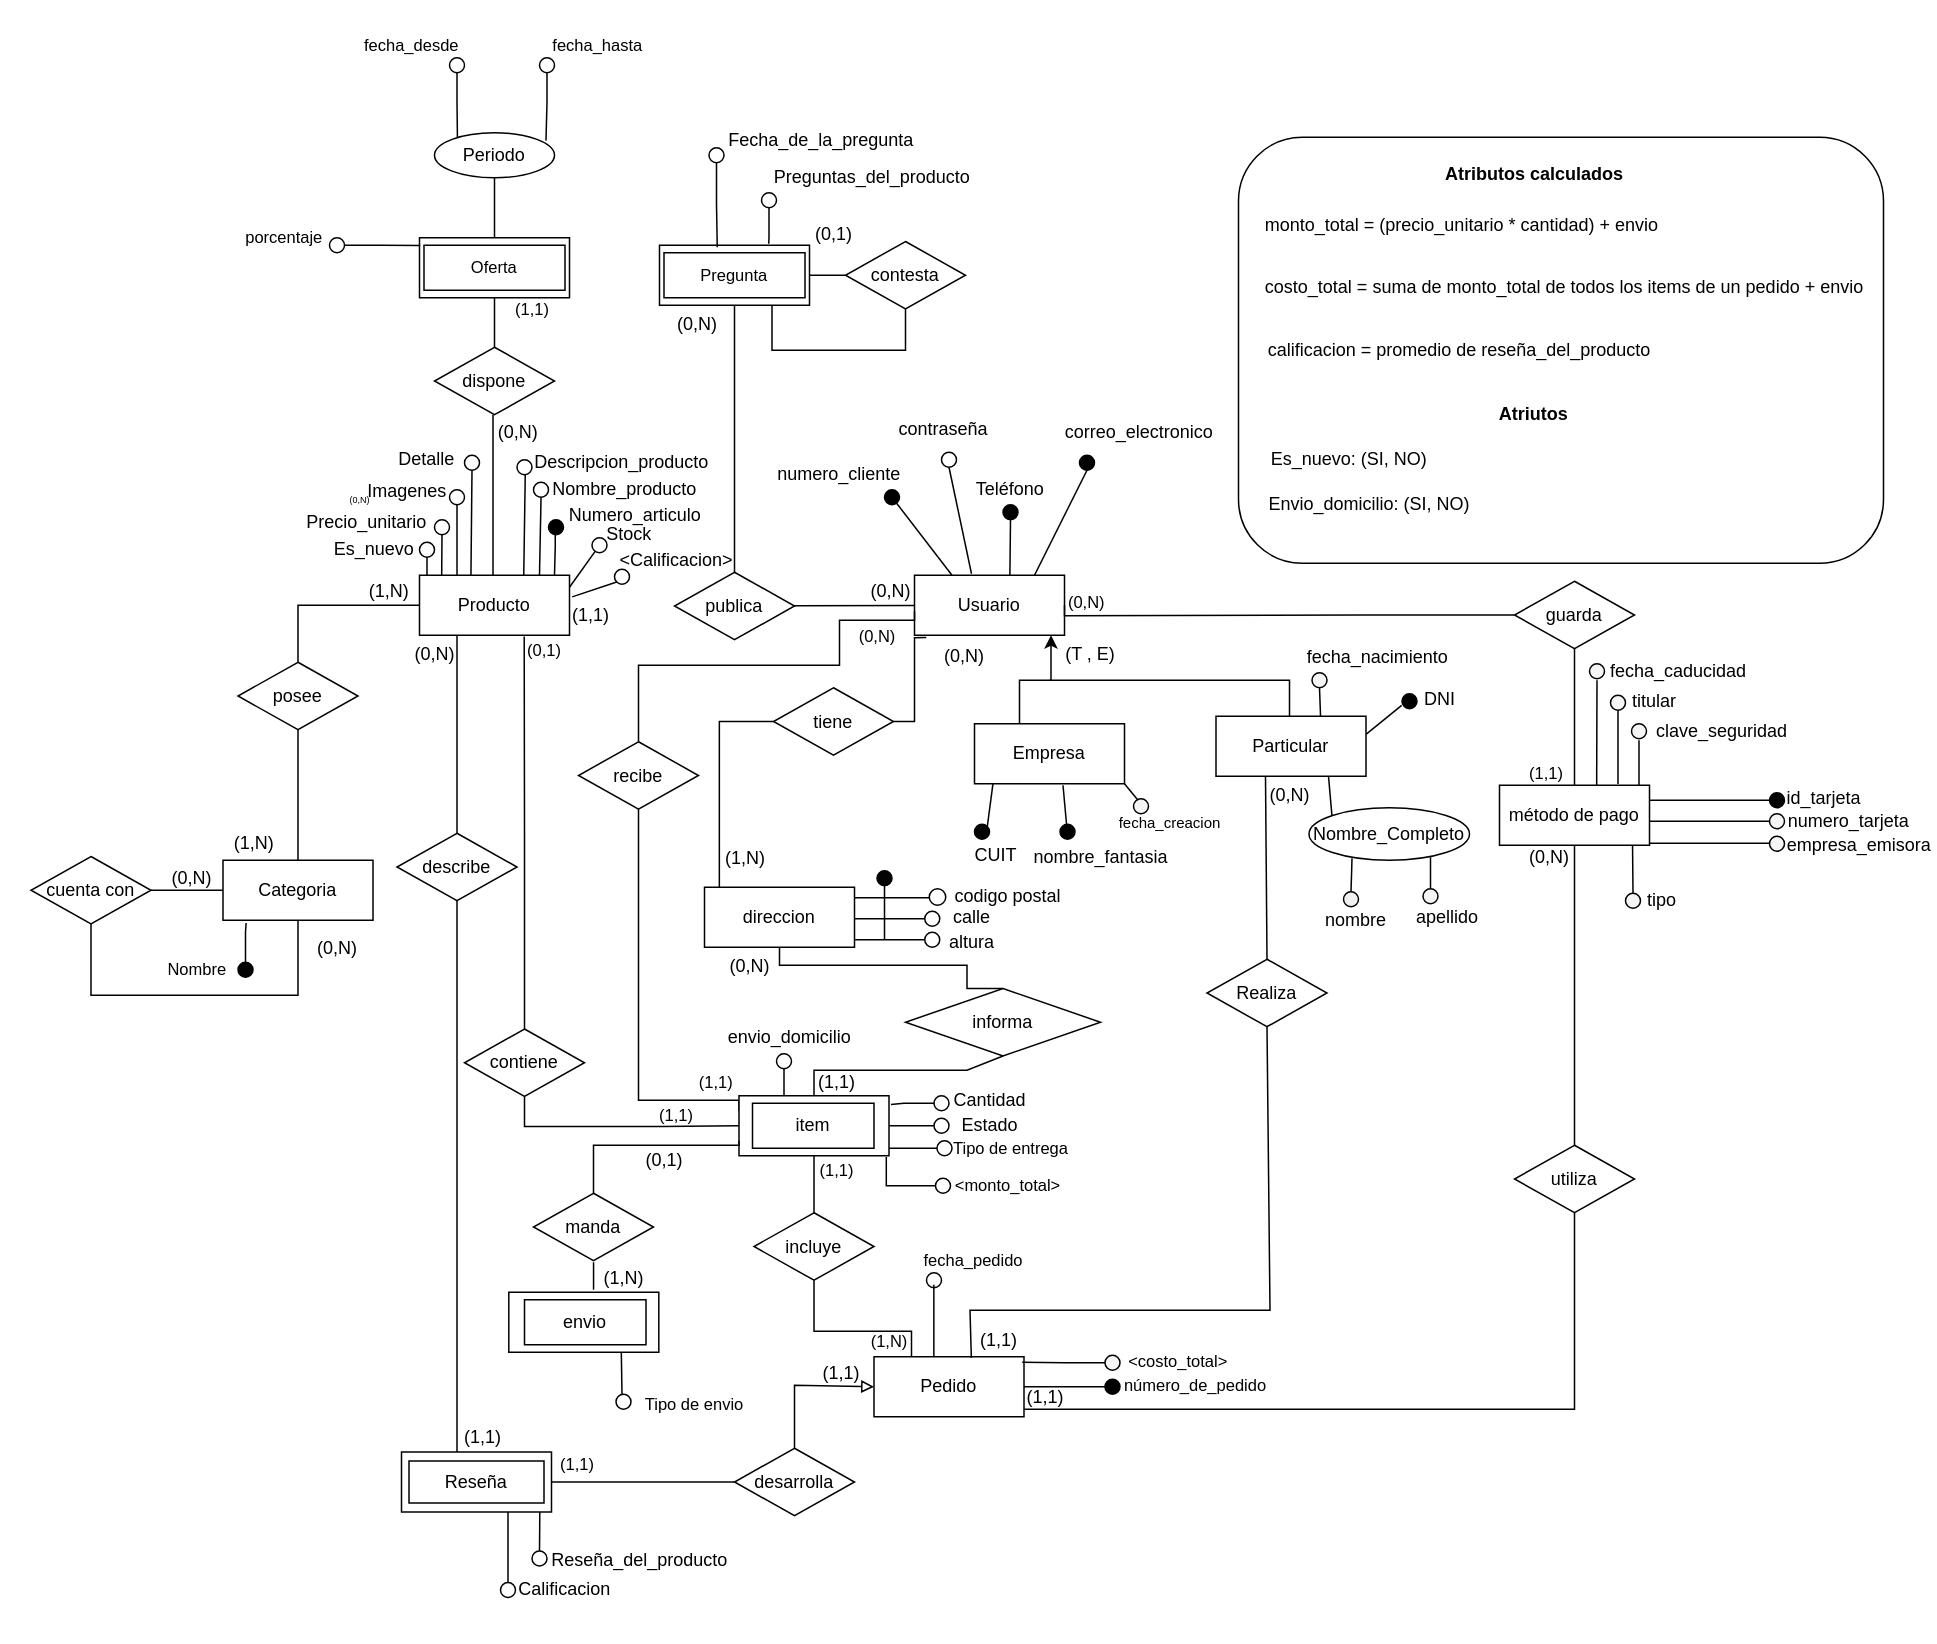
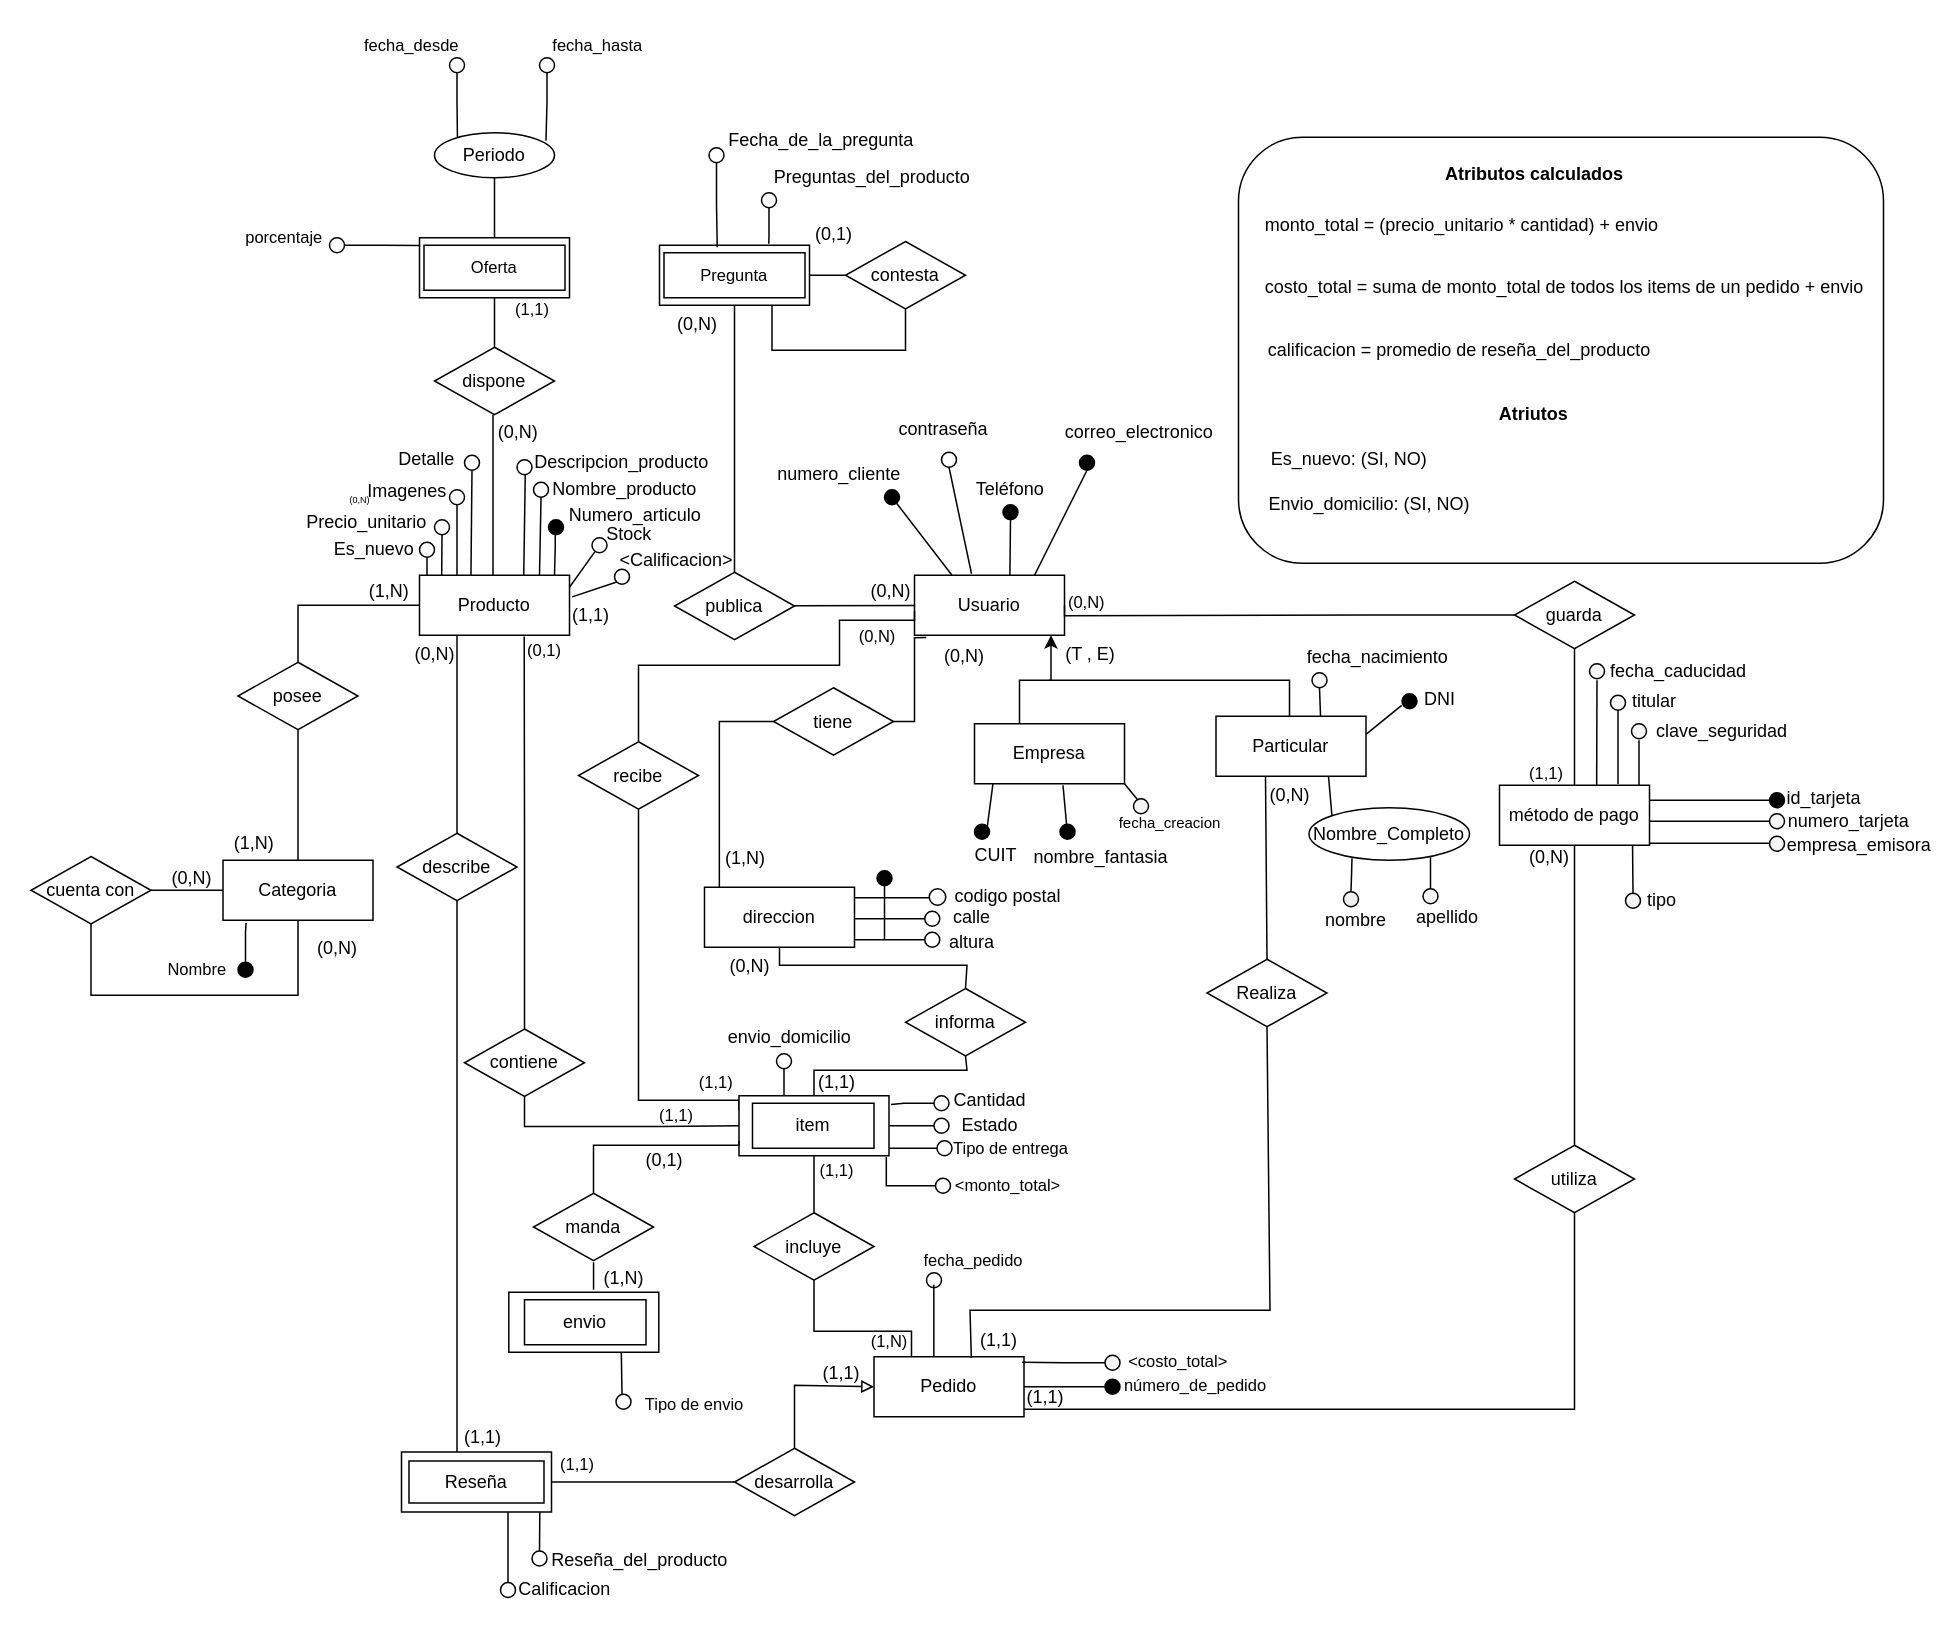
(1003, 1022) -> (965, 1022)
